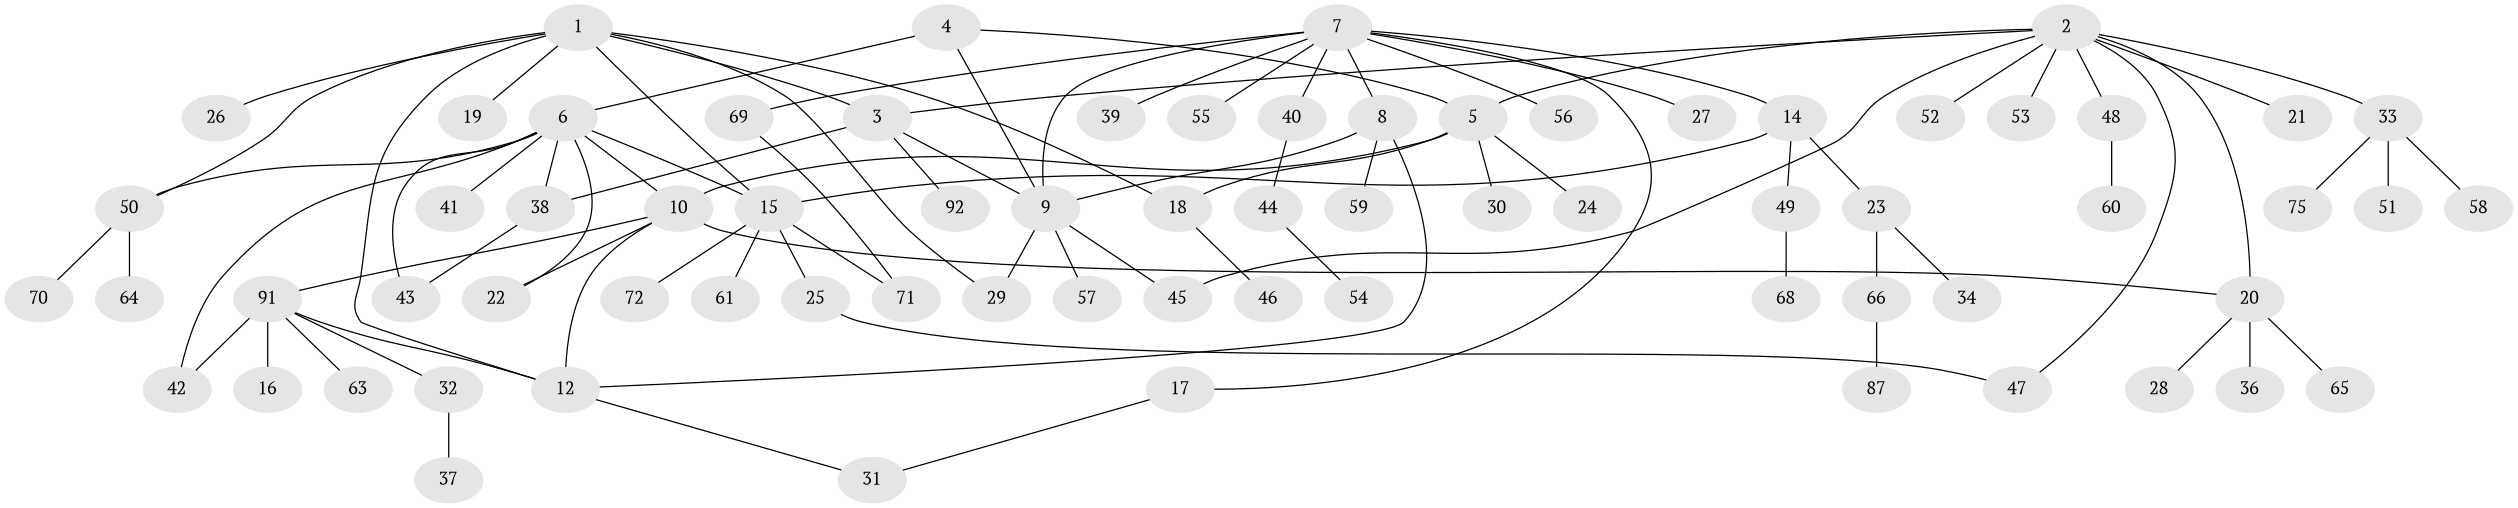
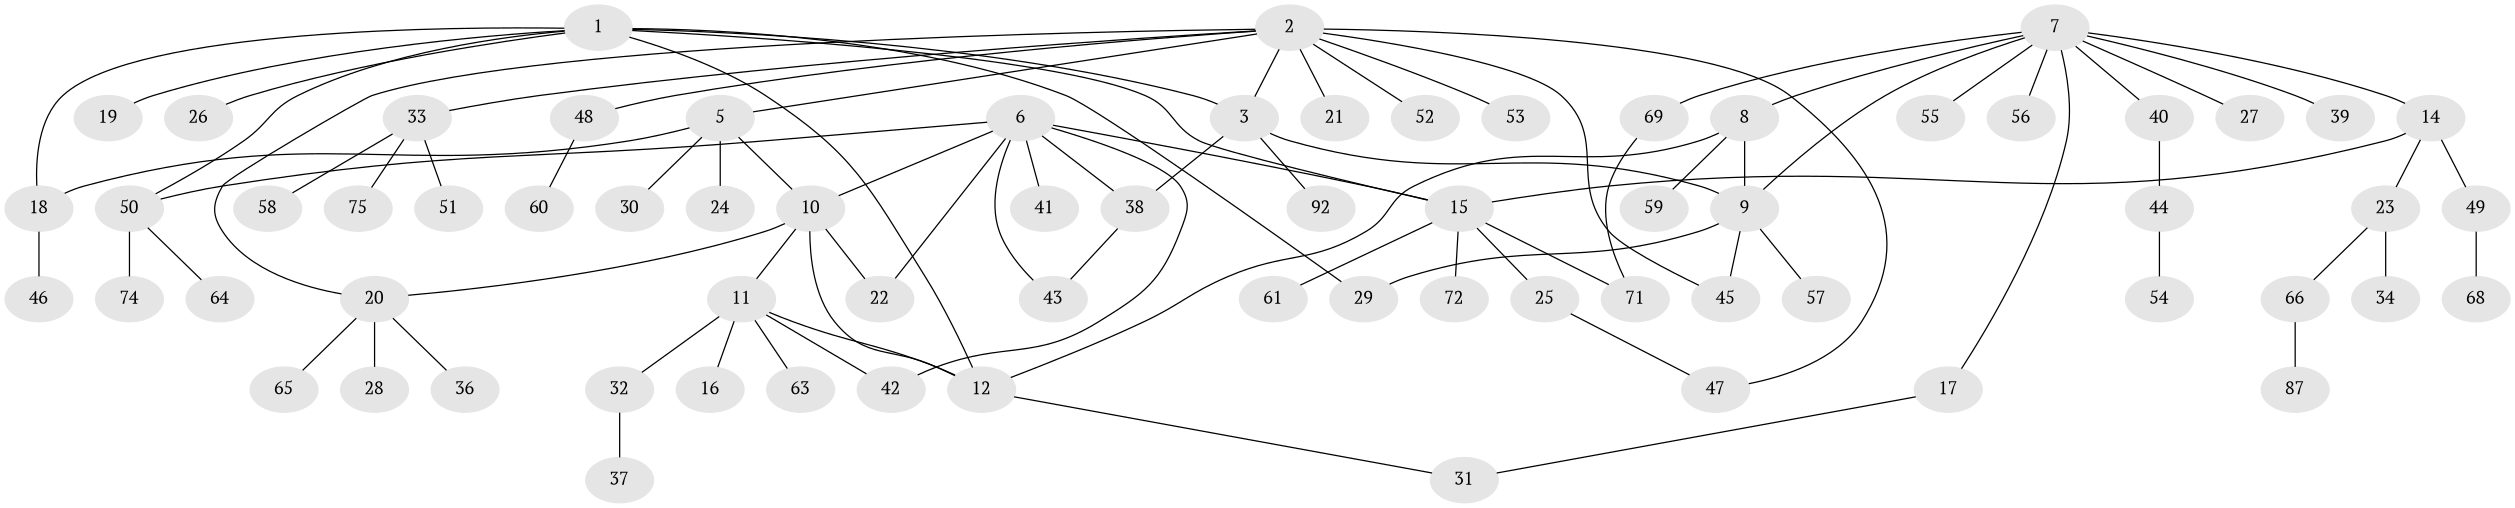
(946, 28) -> none
(39, 299) -> (129, 299)
(268, 299) -> (742, 299)
